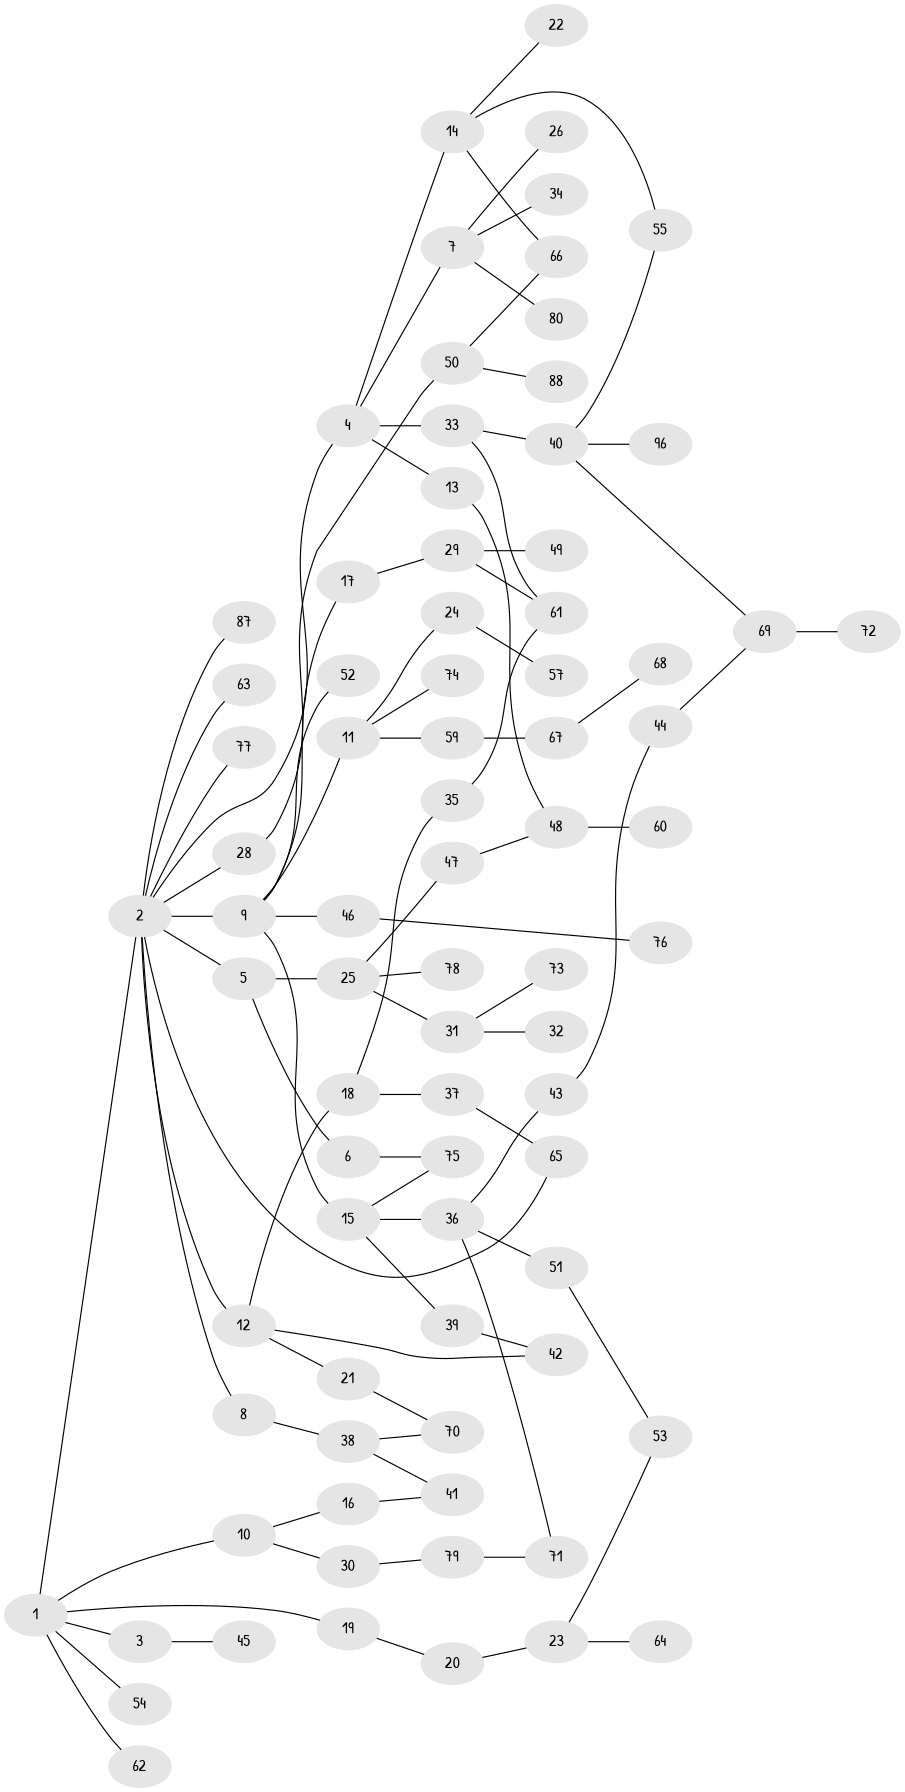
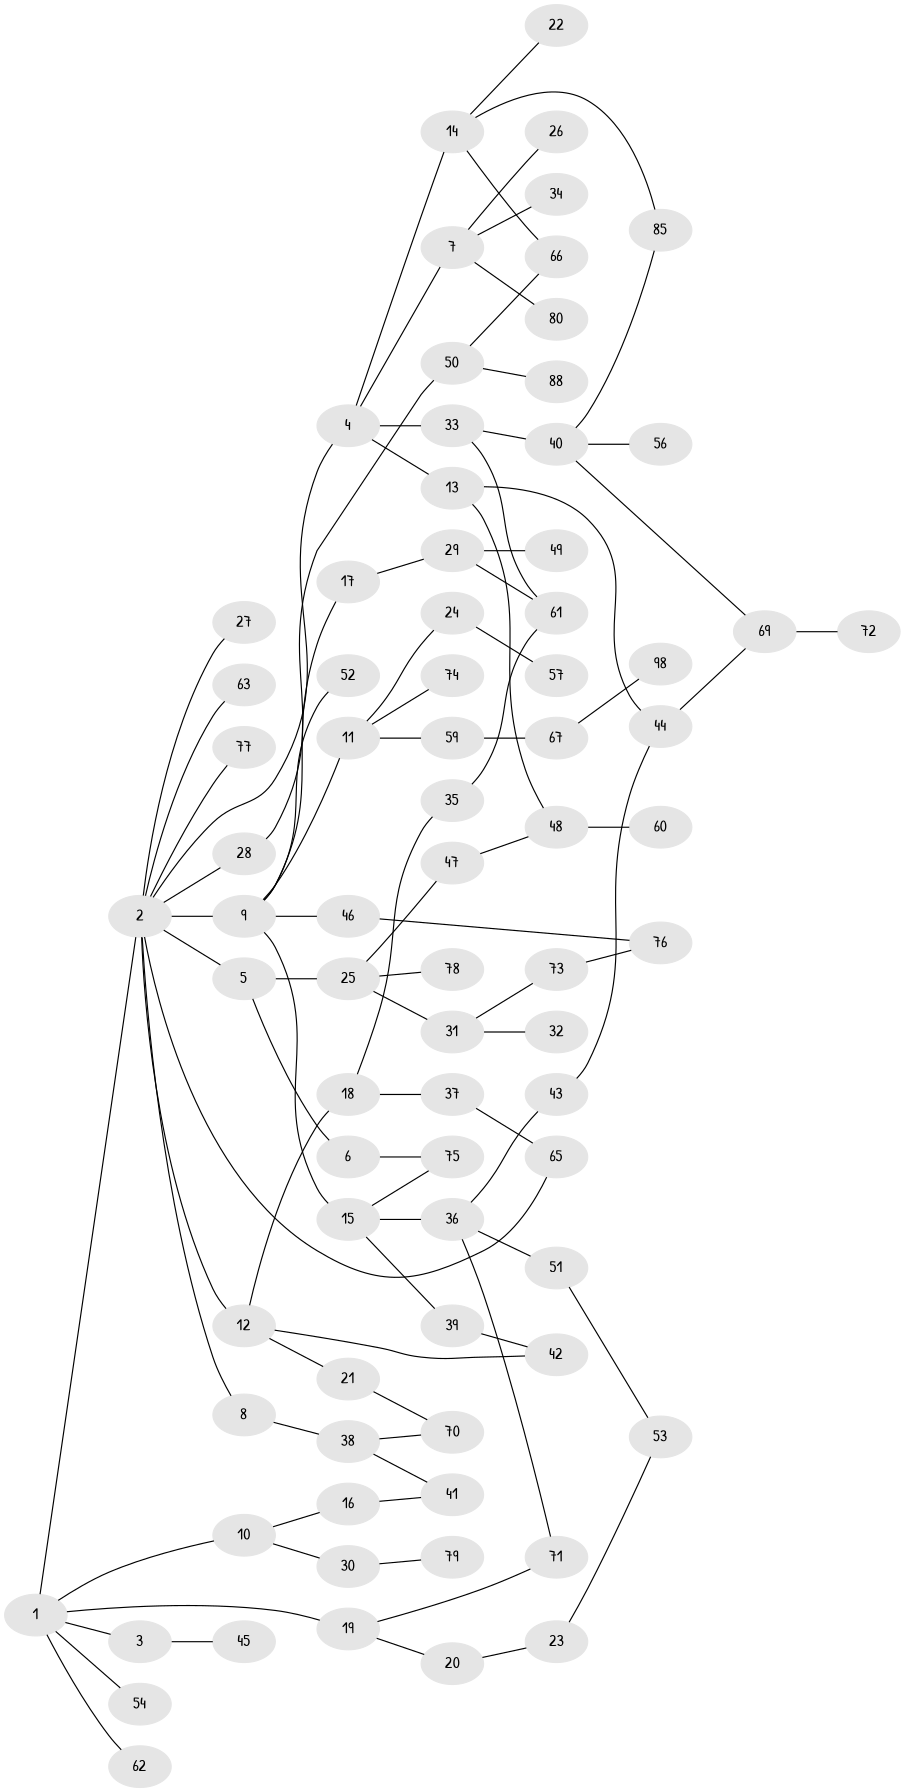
(661, 230) -> (661, 230)
(661, 444) -> (661, 444)
none -> (612, 559)
(244, 622) -> (244, 622)
(661, 664) -> (661, 664)
none -> (609, 956)
(505, 1557) -> (455, 1598)
(661, 1642) -> none
